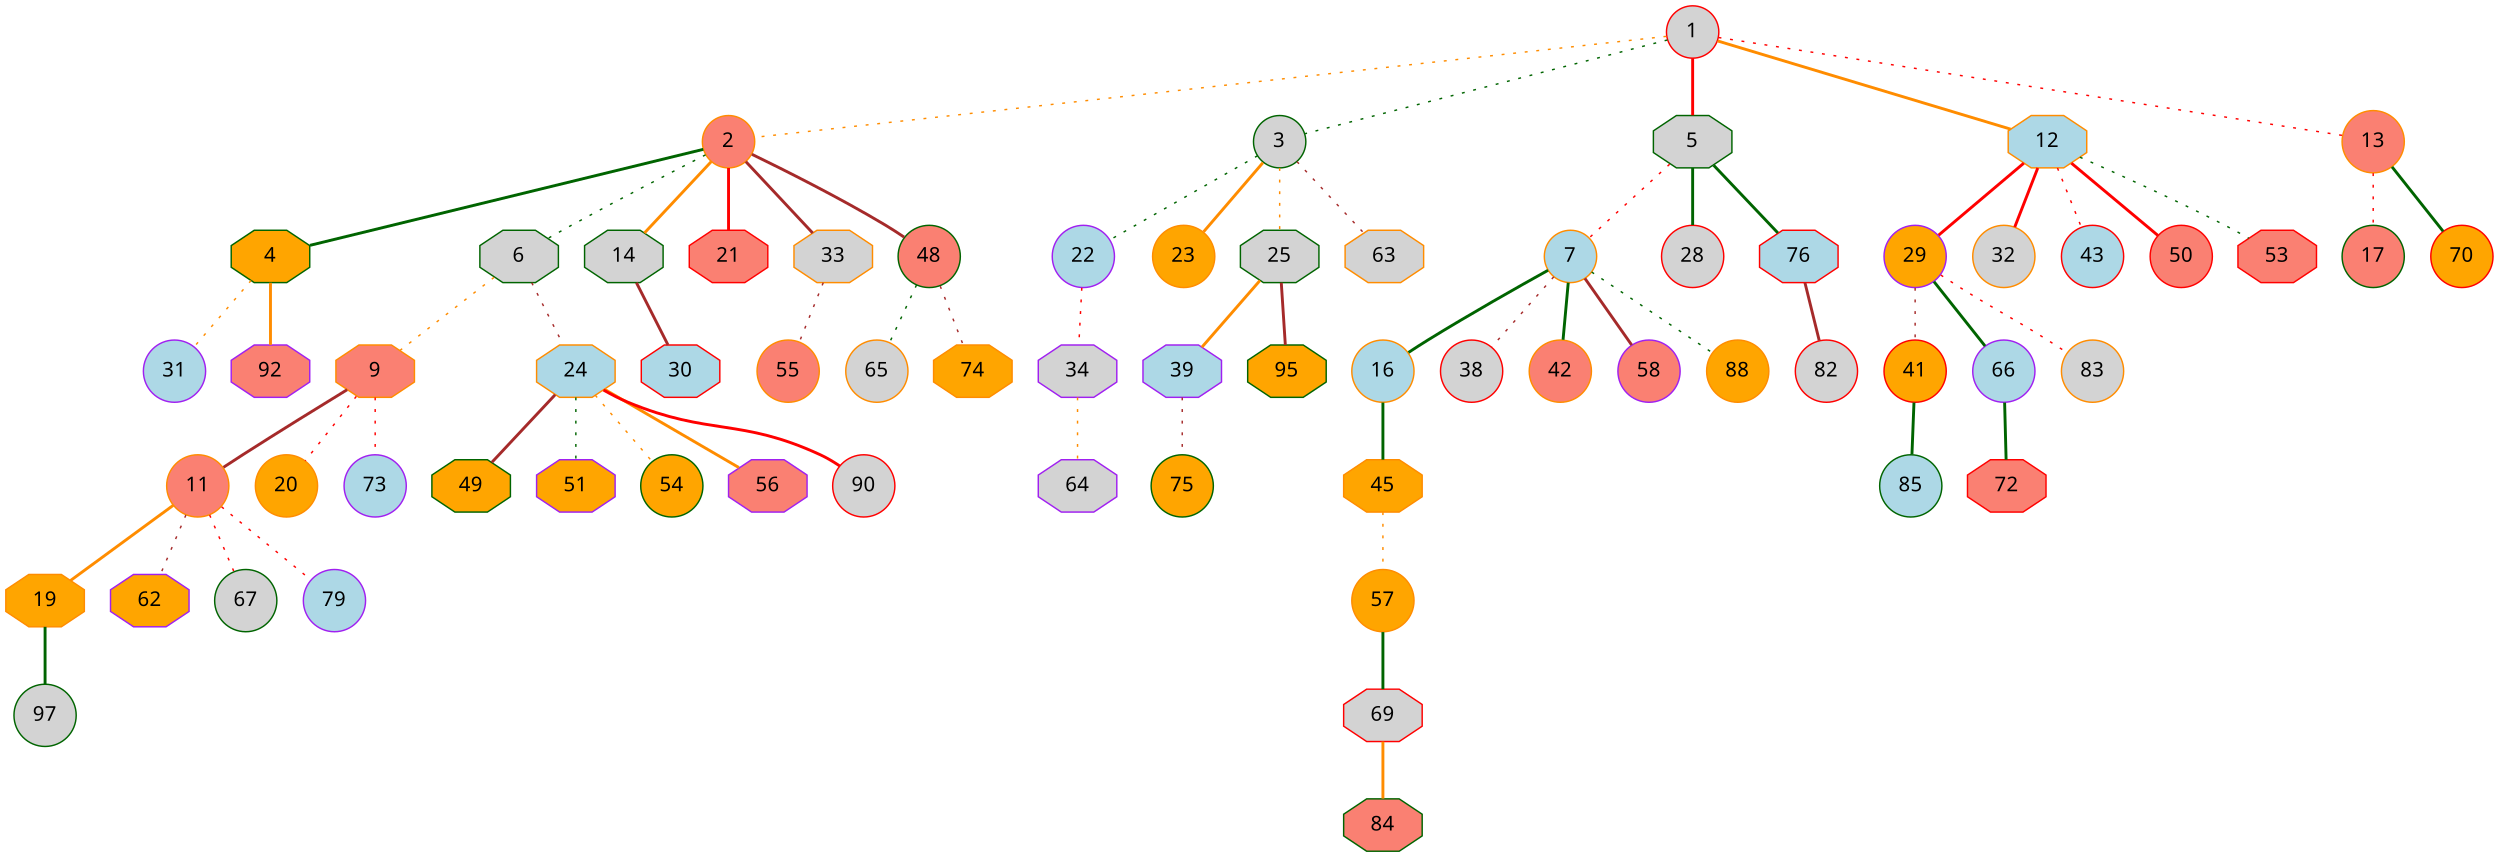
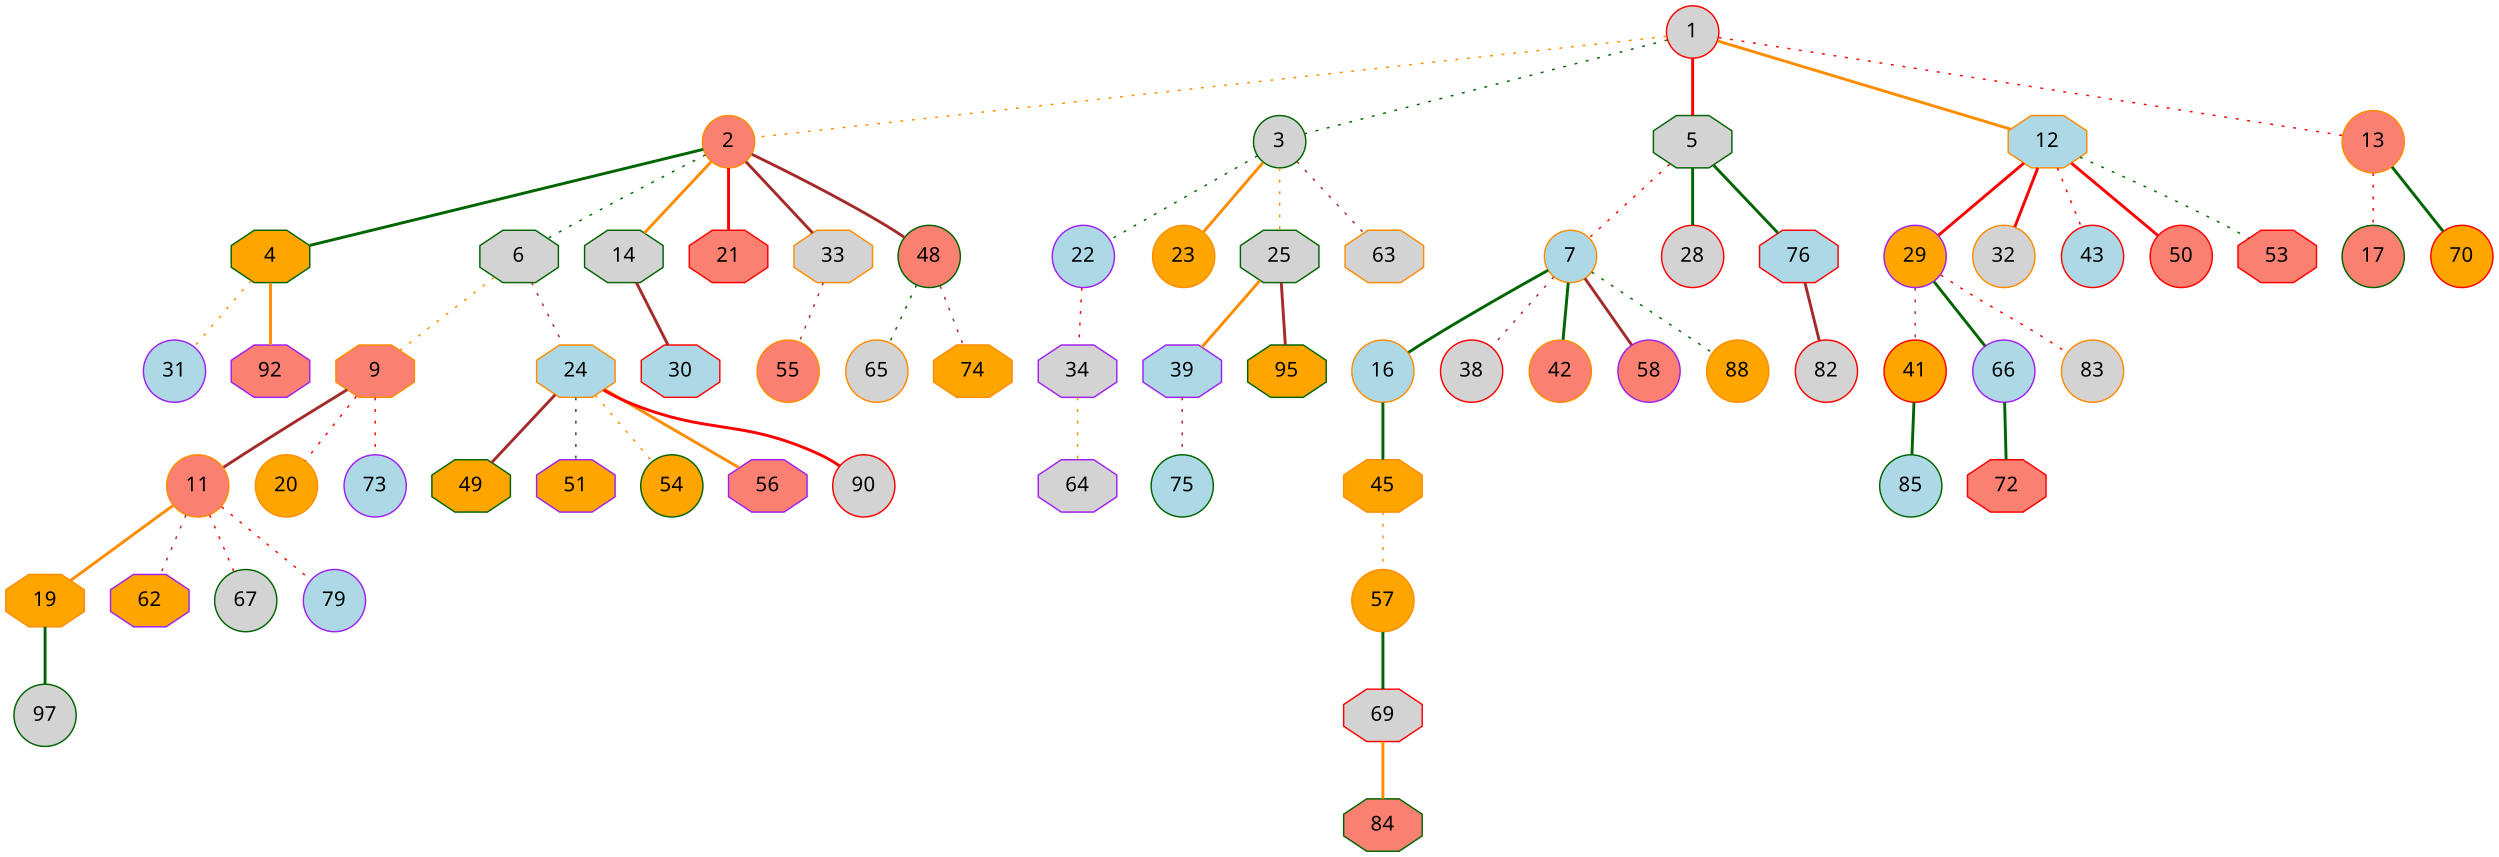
(1182, 486) -> (1182, 486)
